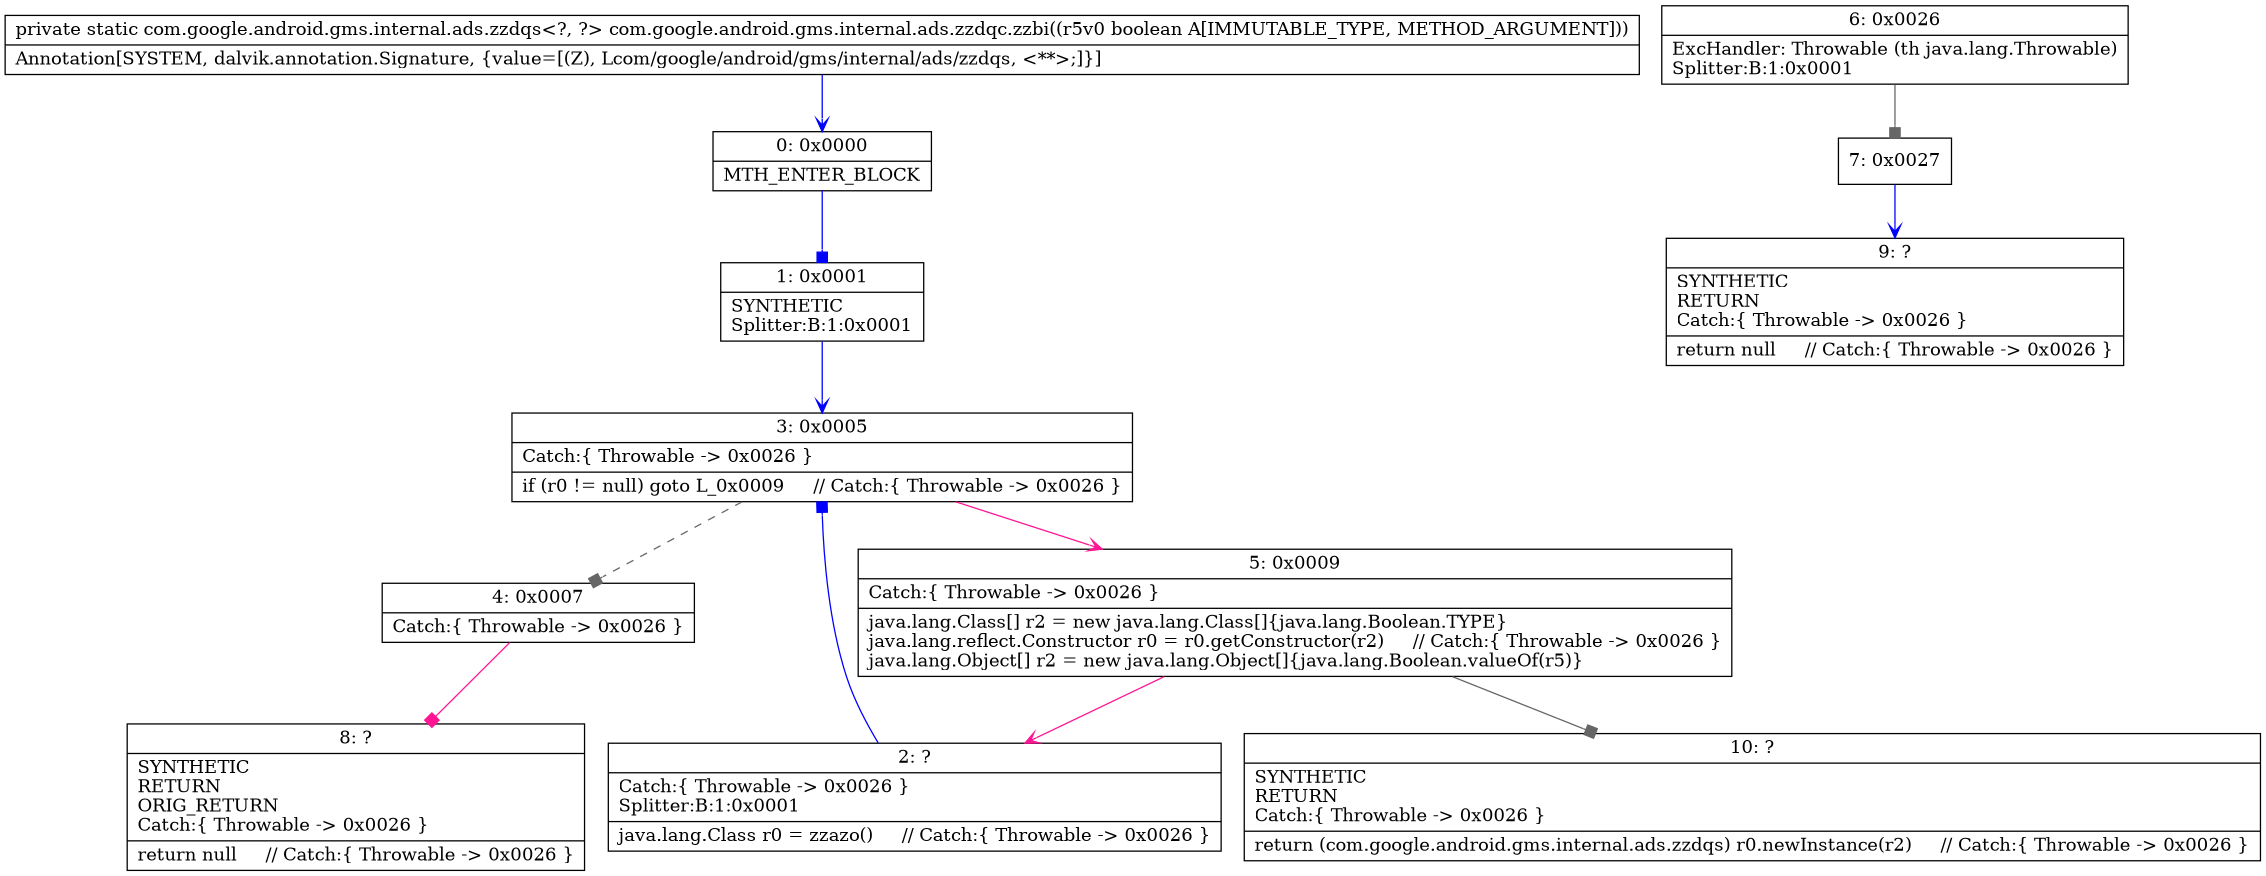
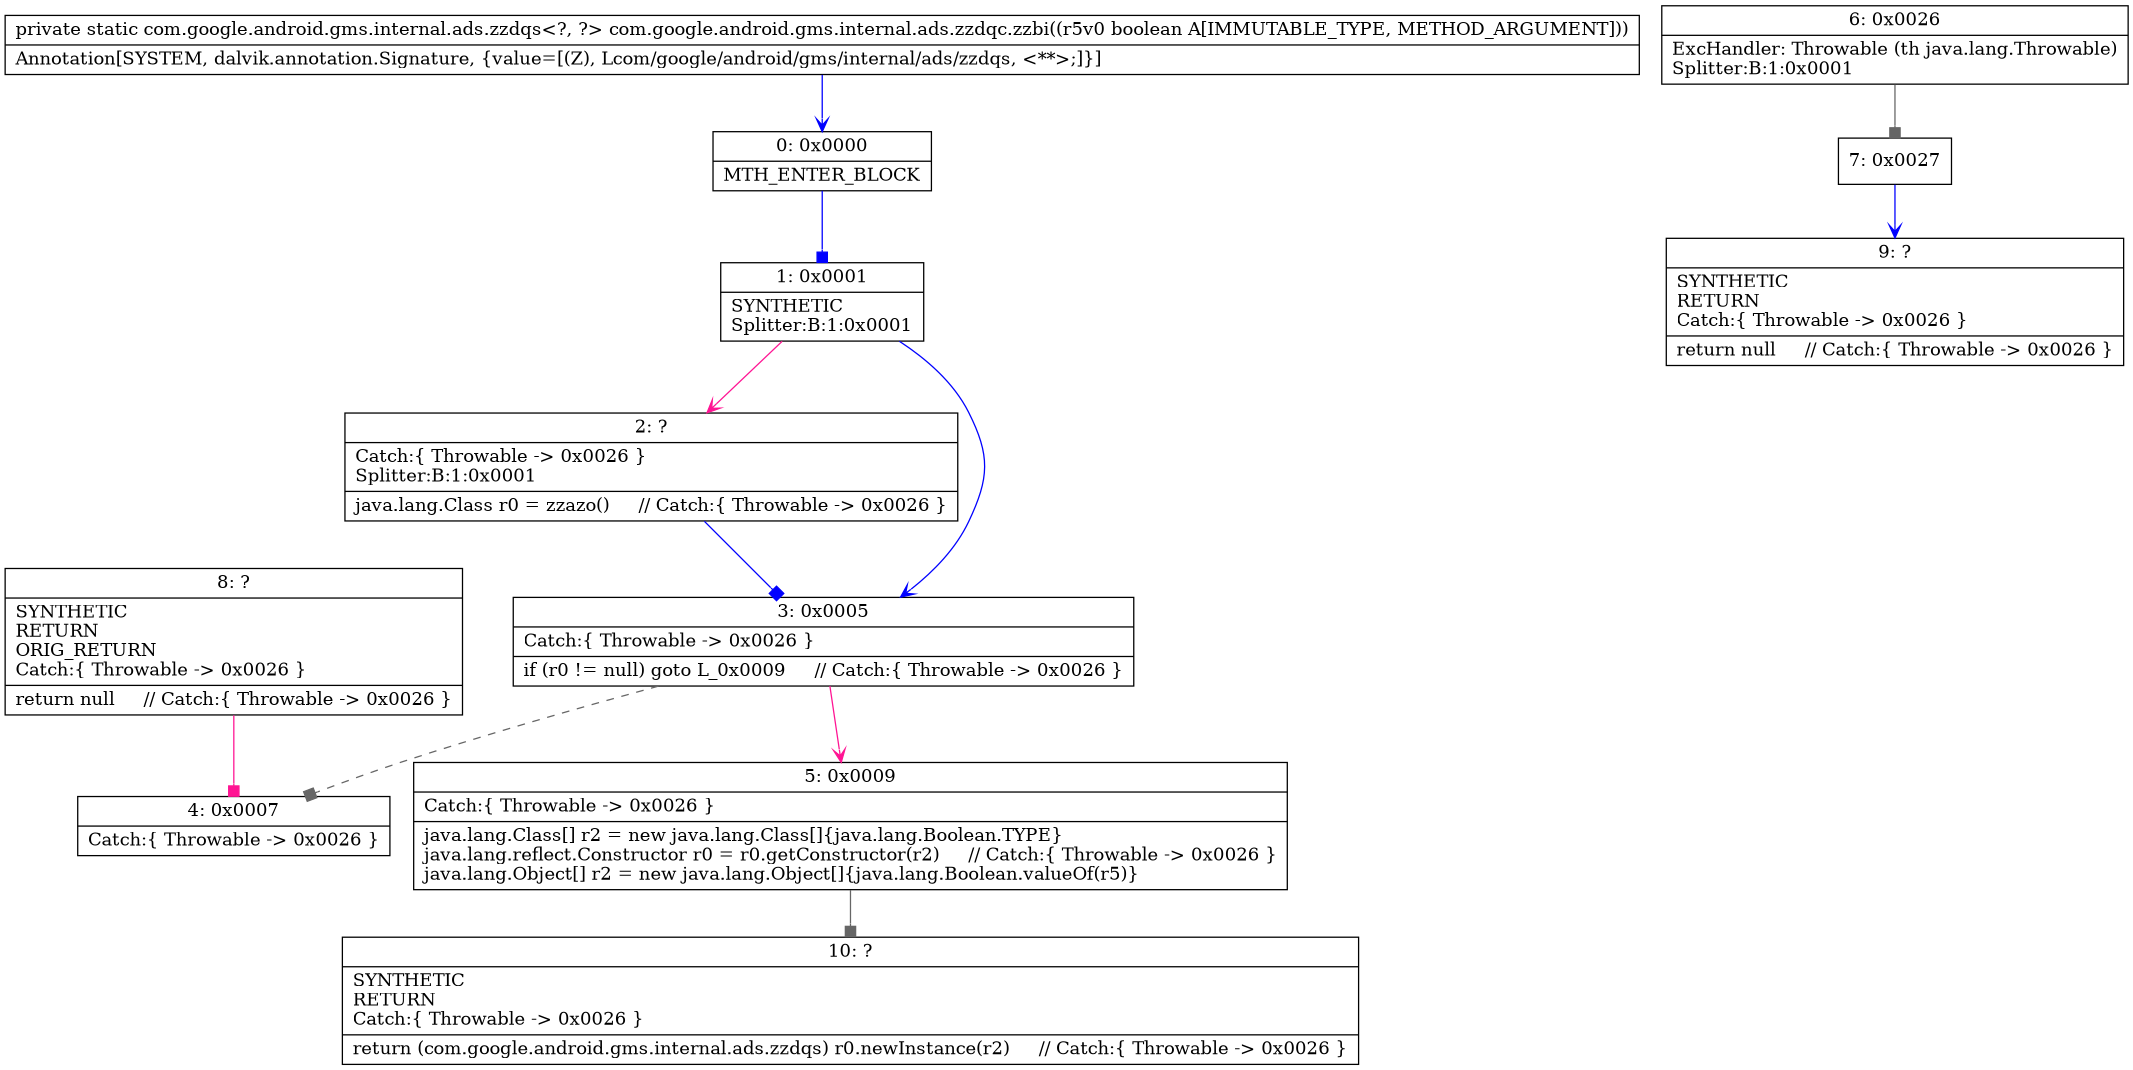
(474, 679) -> (234, 749)
(1100, 707) -> (749, 373)
